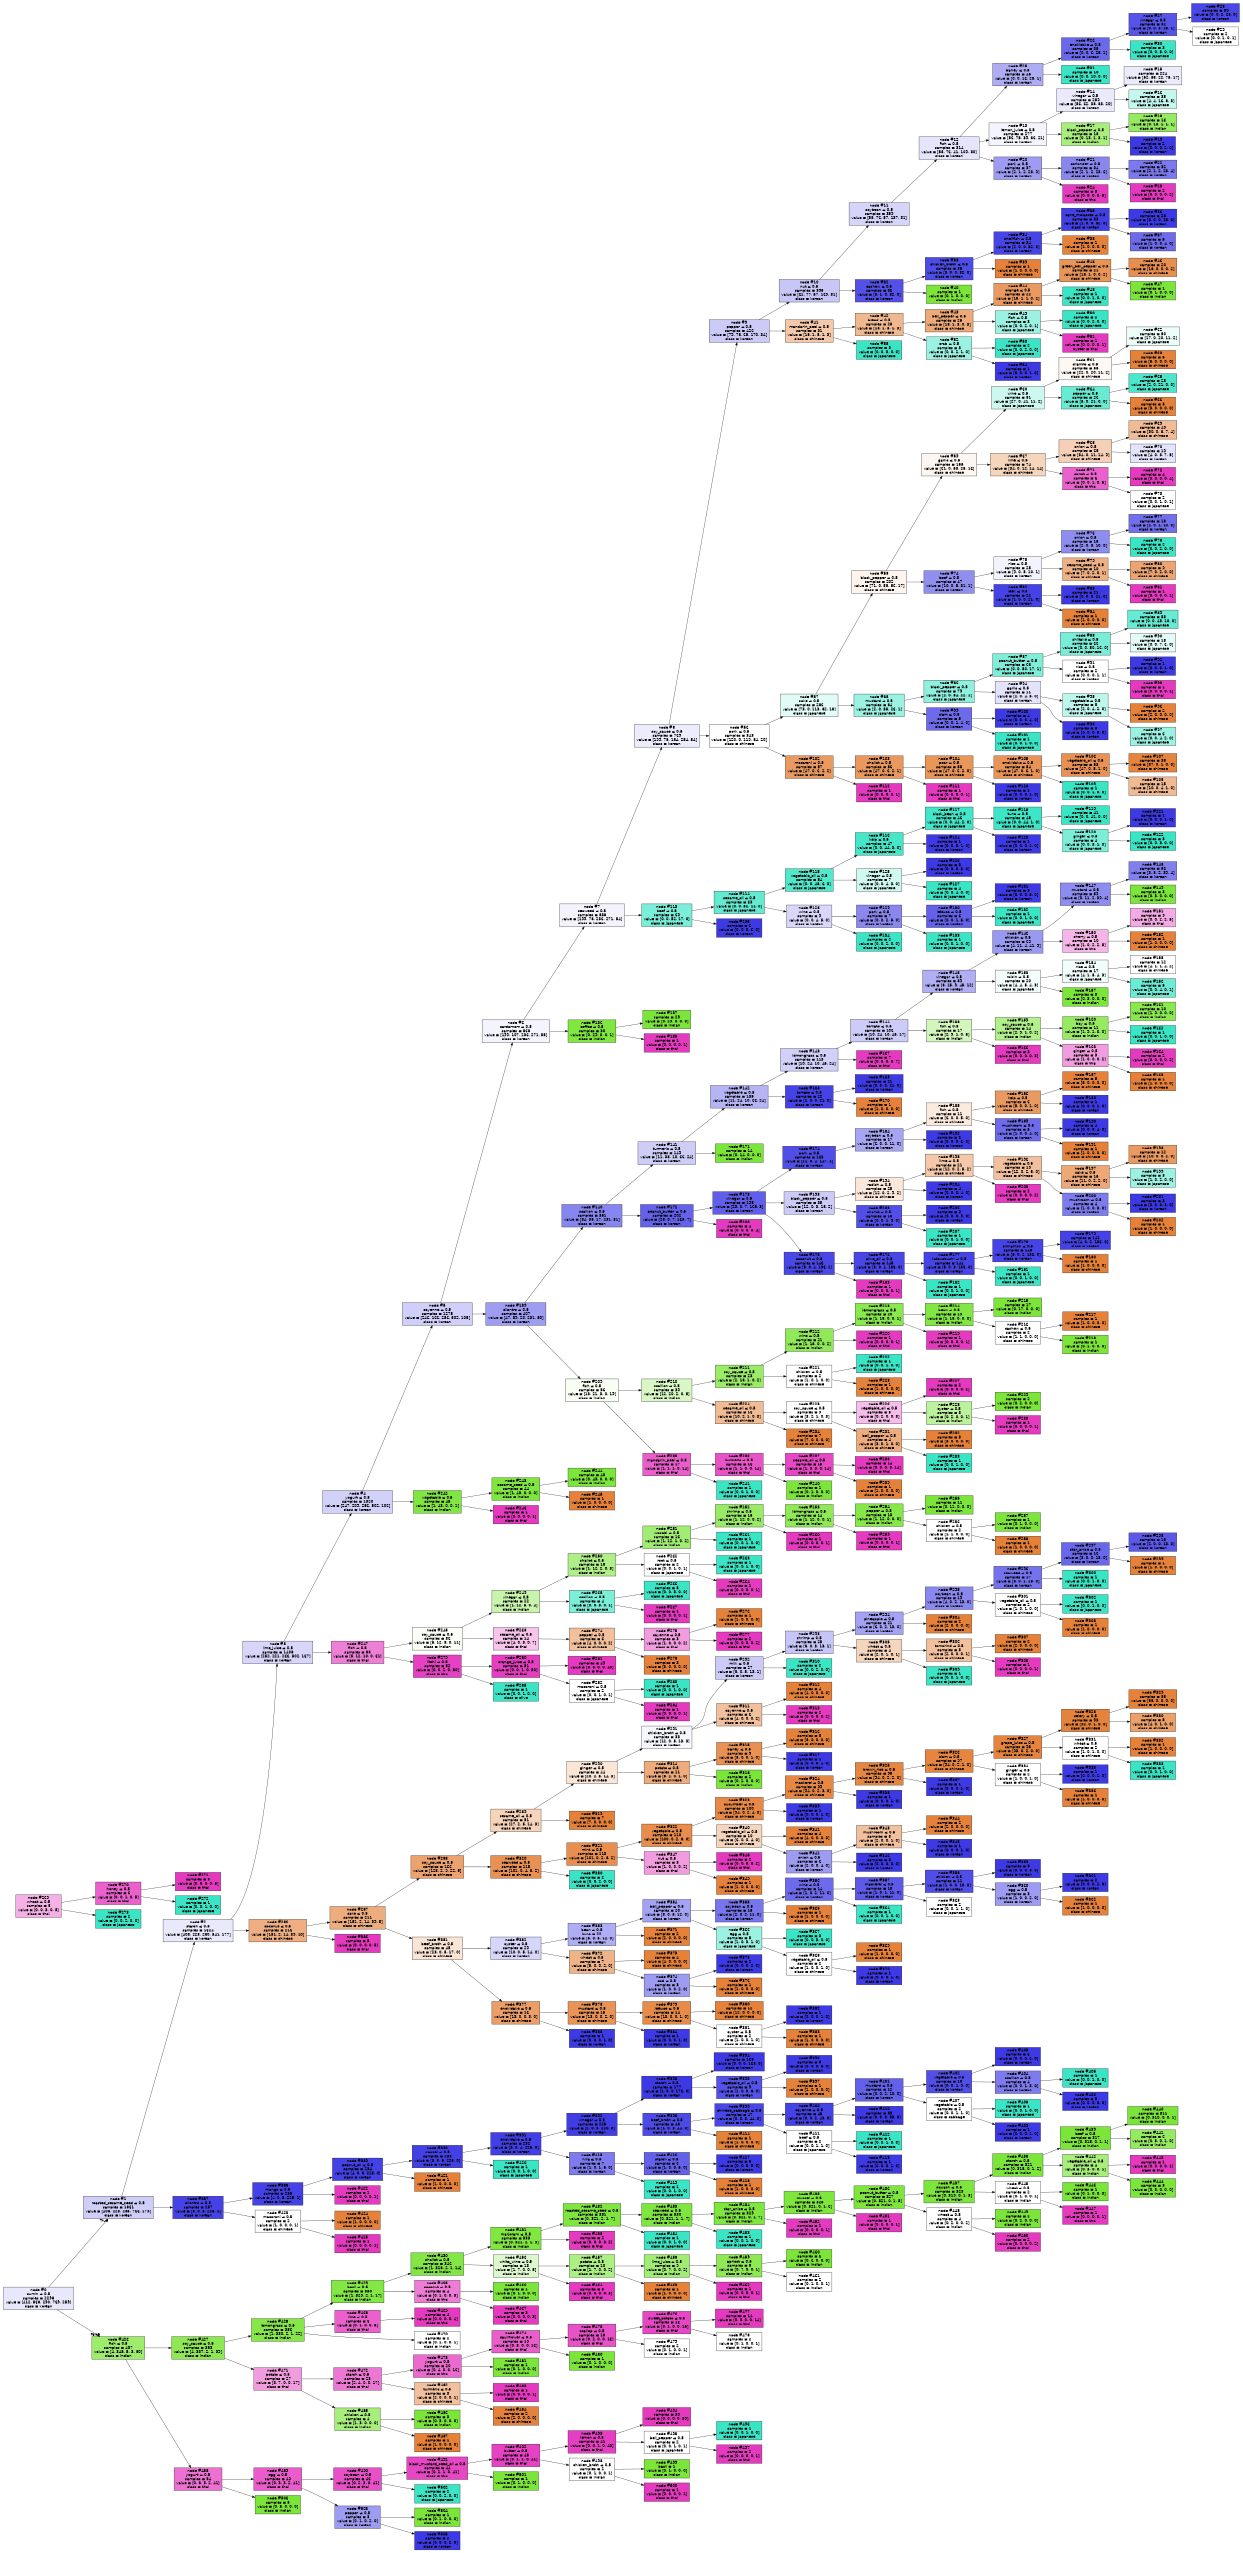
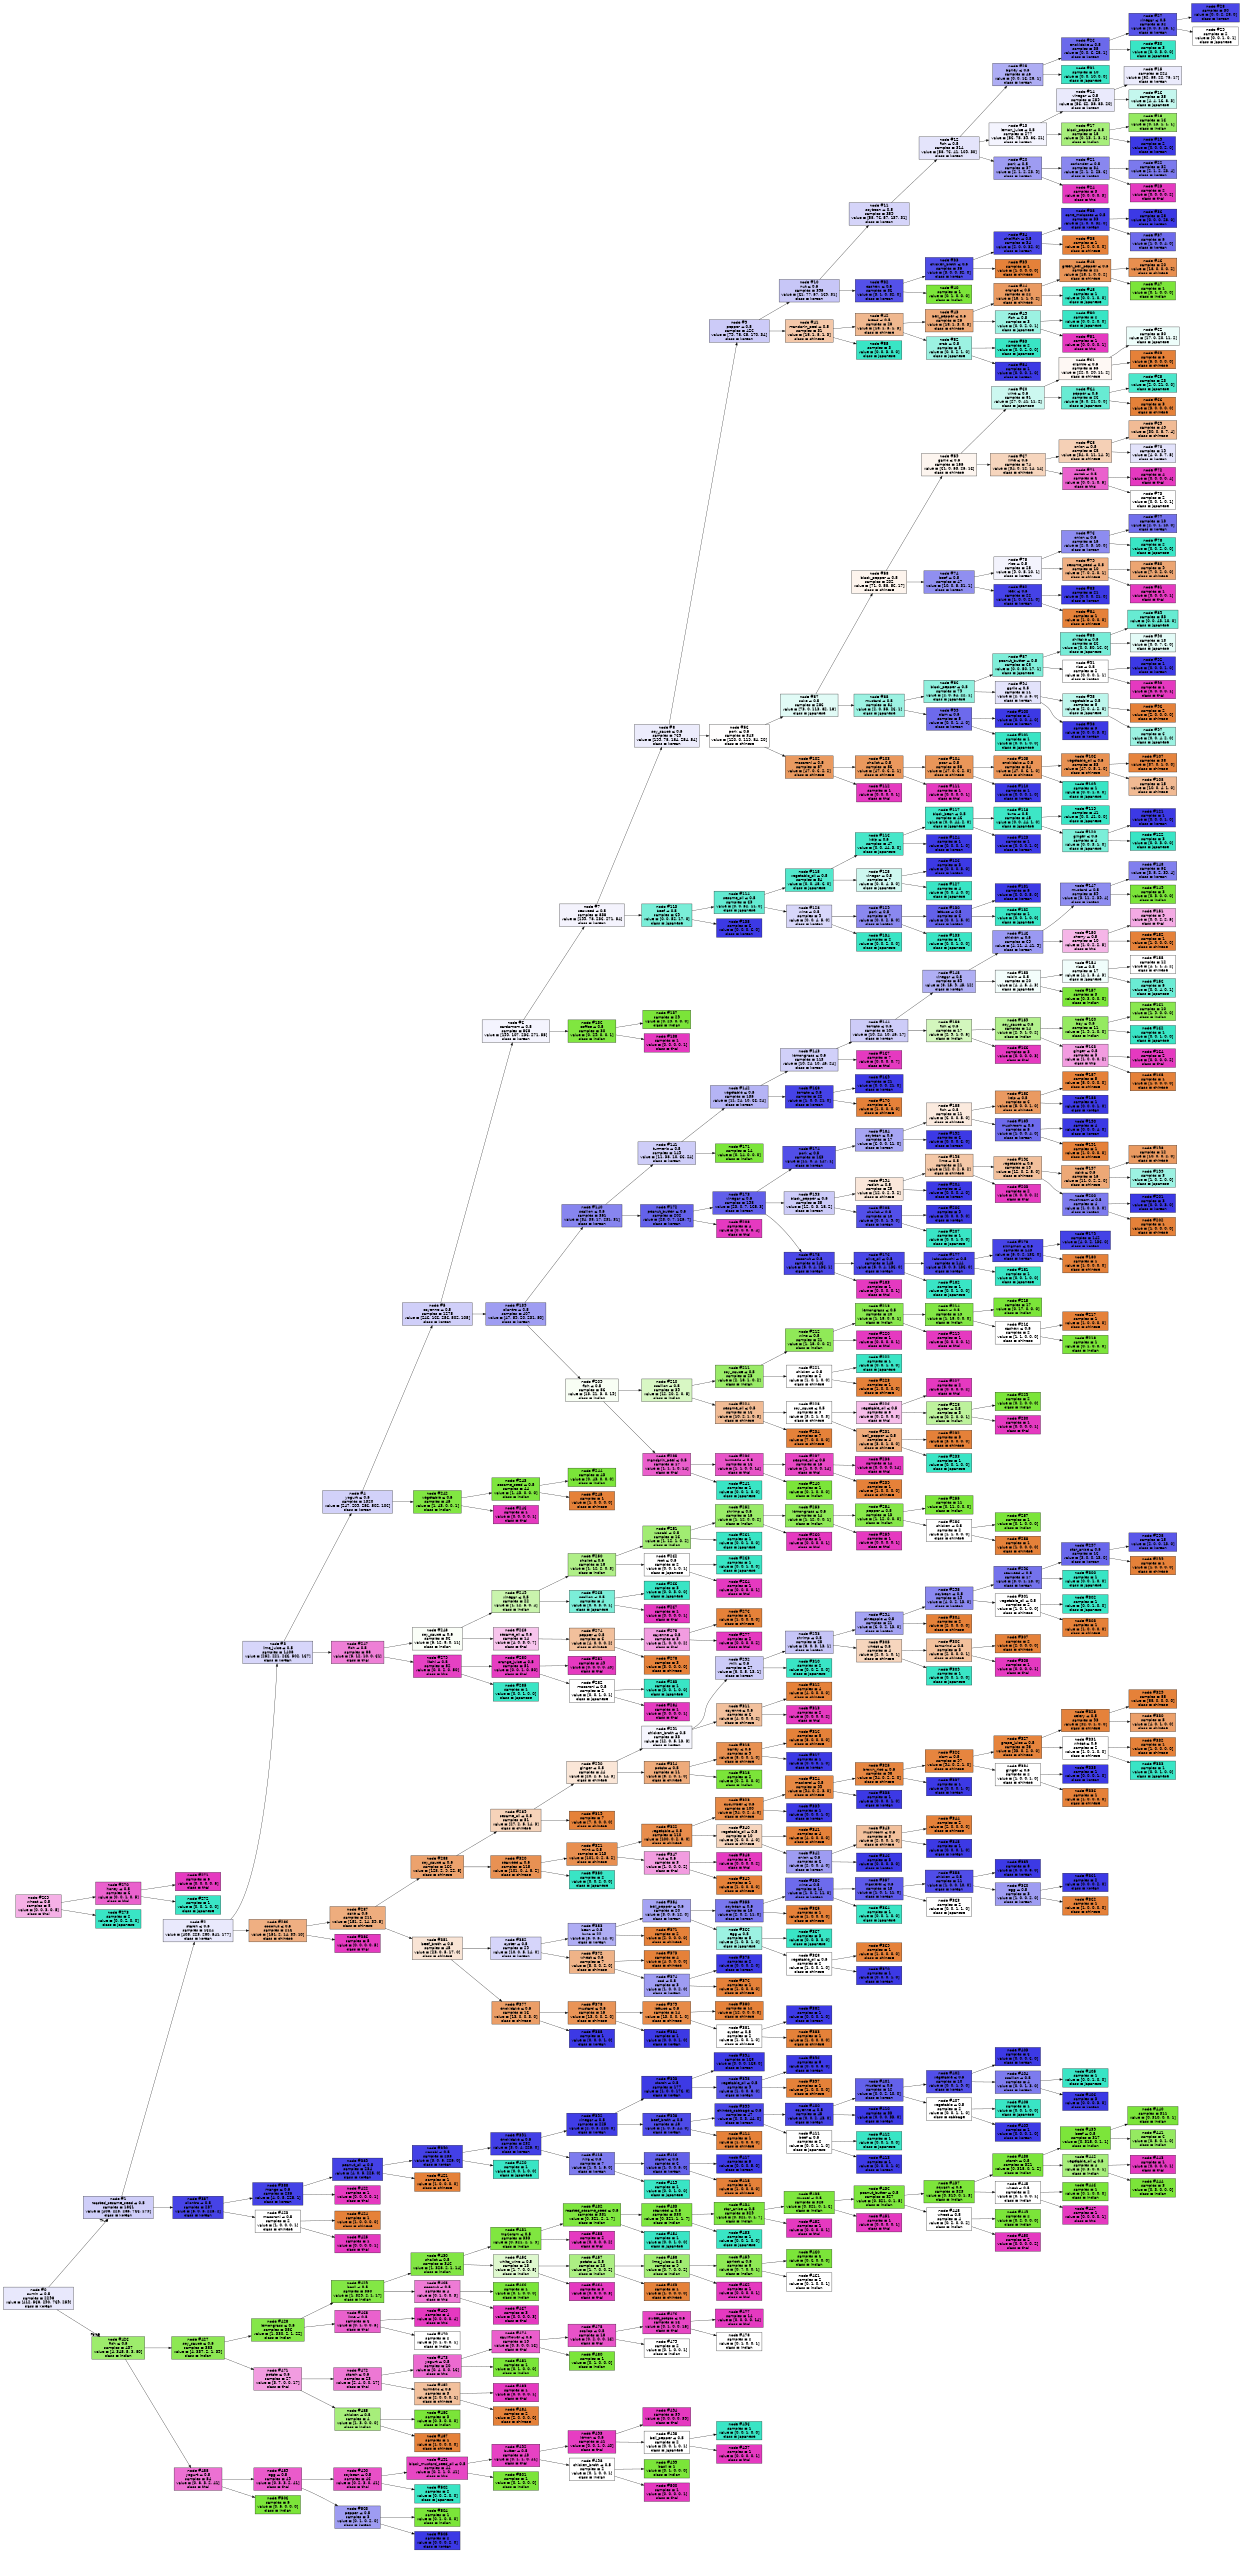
(1085, 349) -> (1085, 349)
(516, 1698) -> (516, 1698)
(358, 2338) -> (396, 2331)
